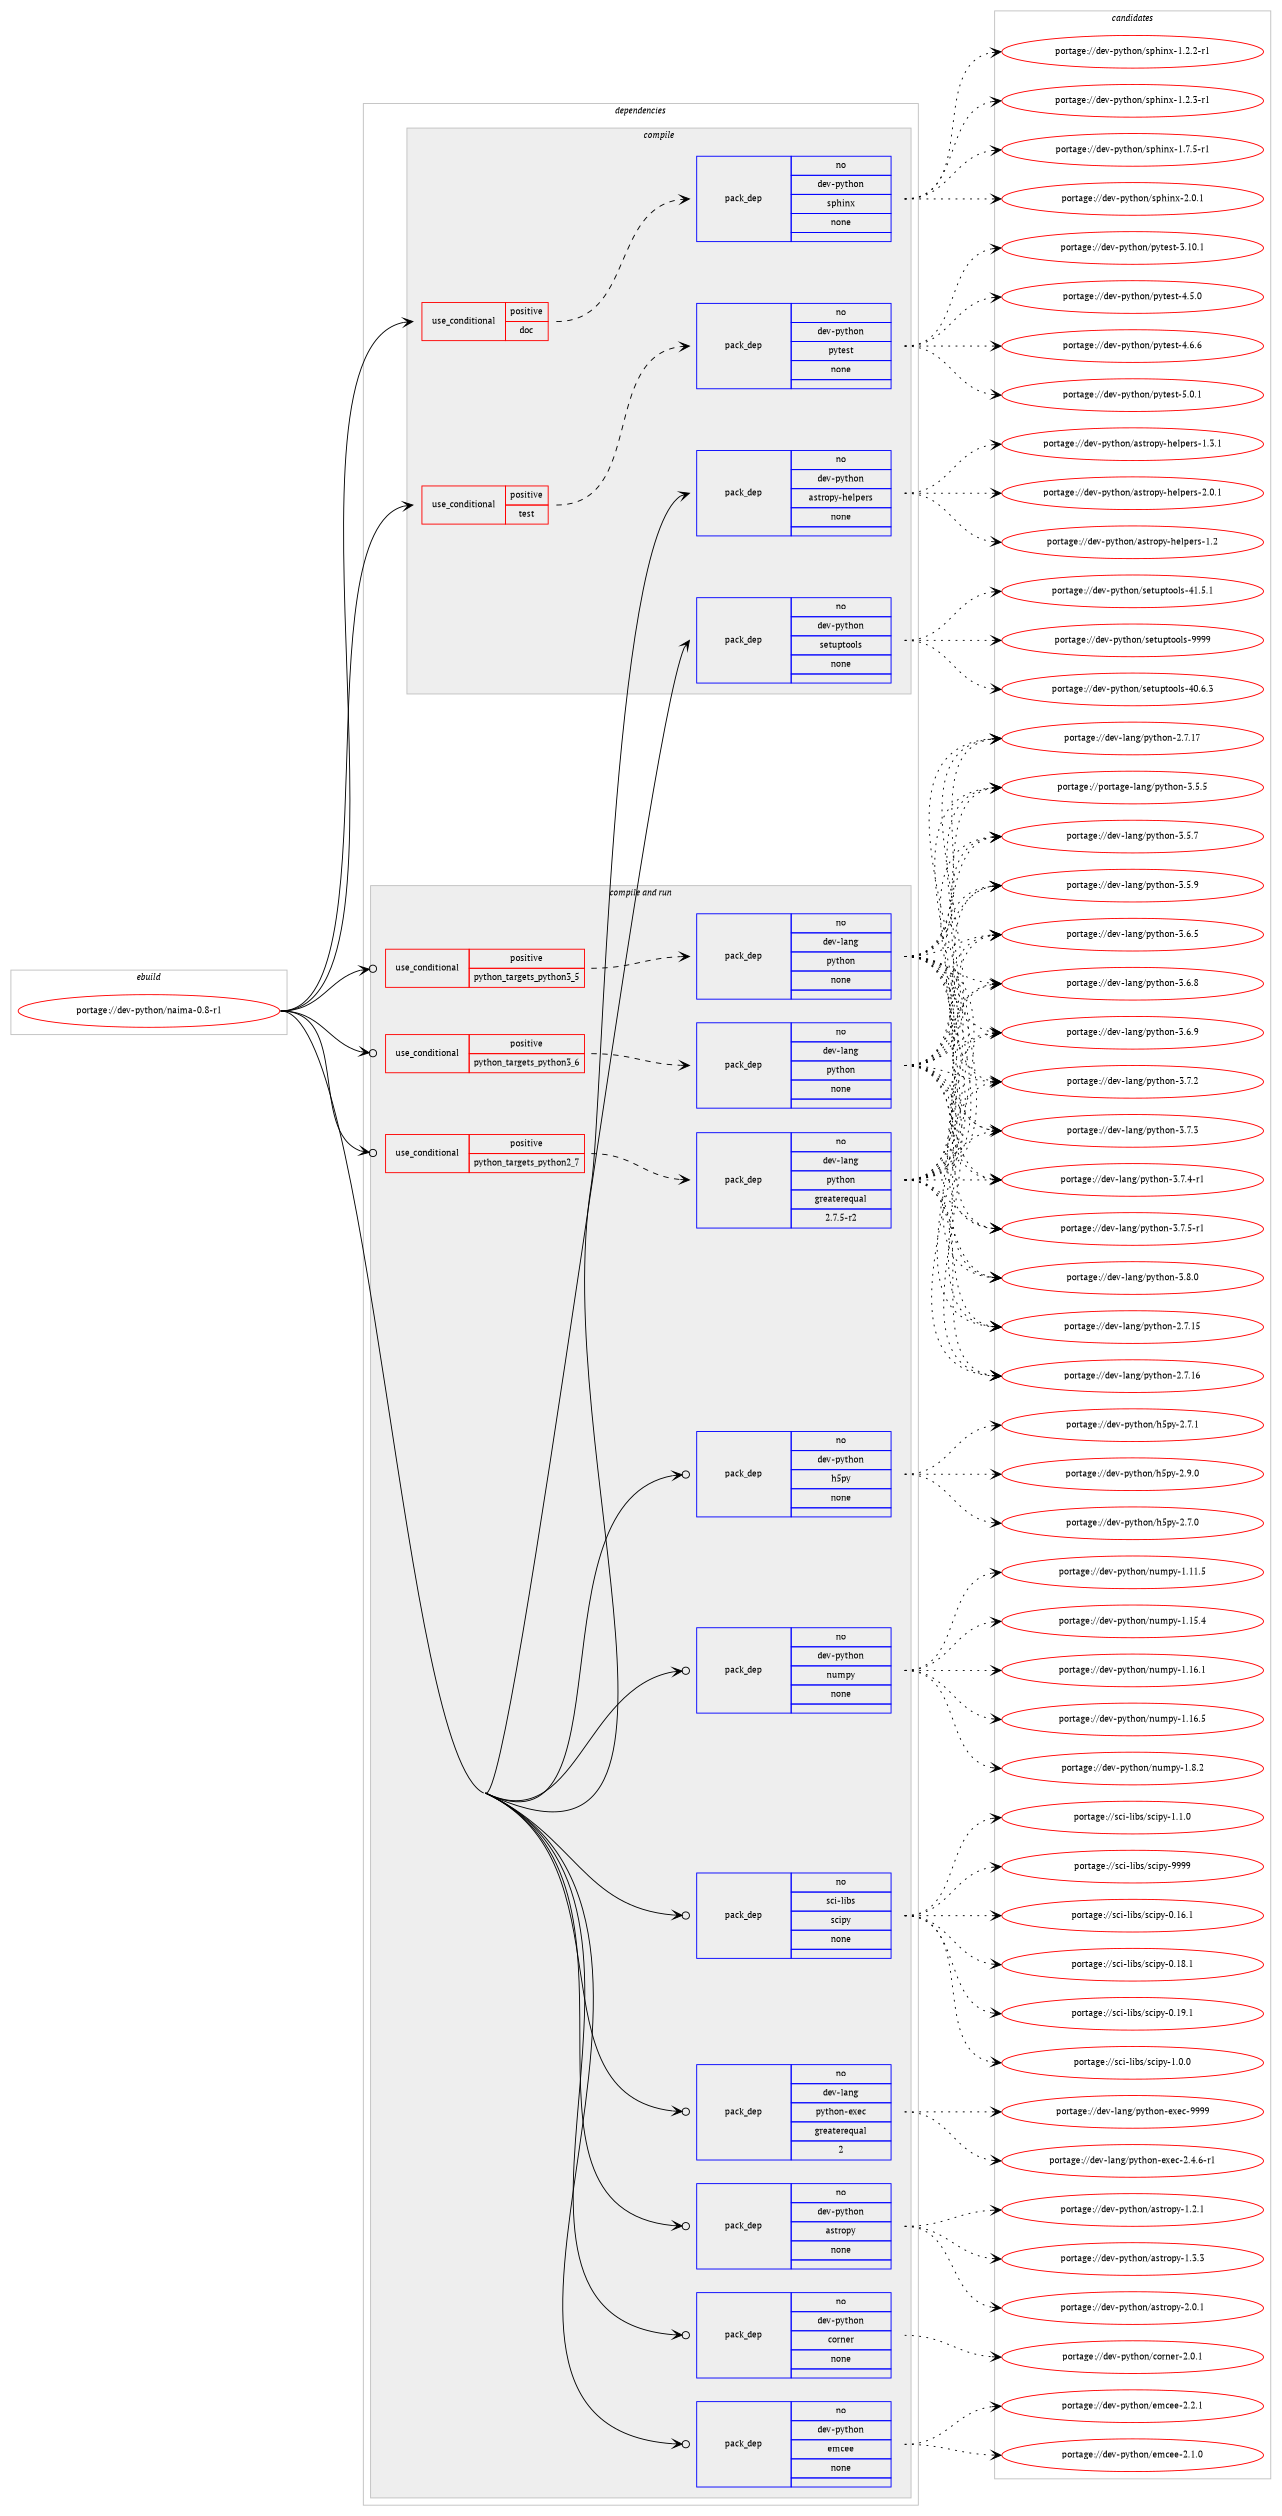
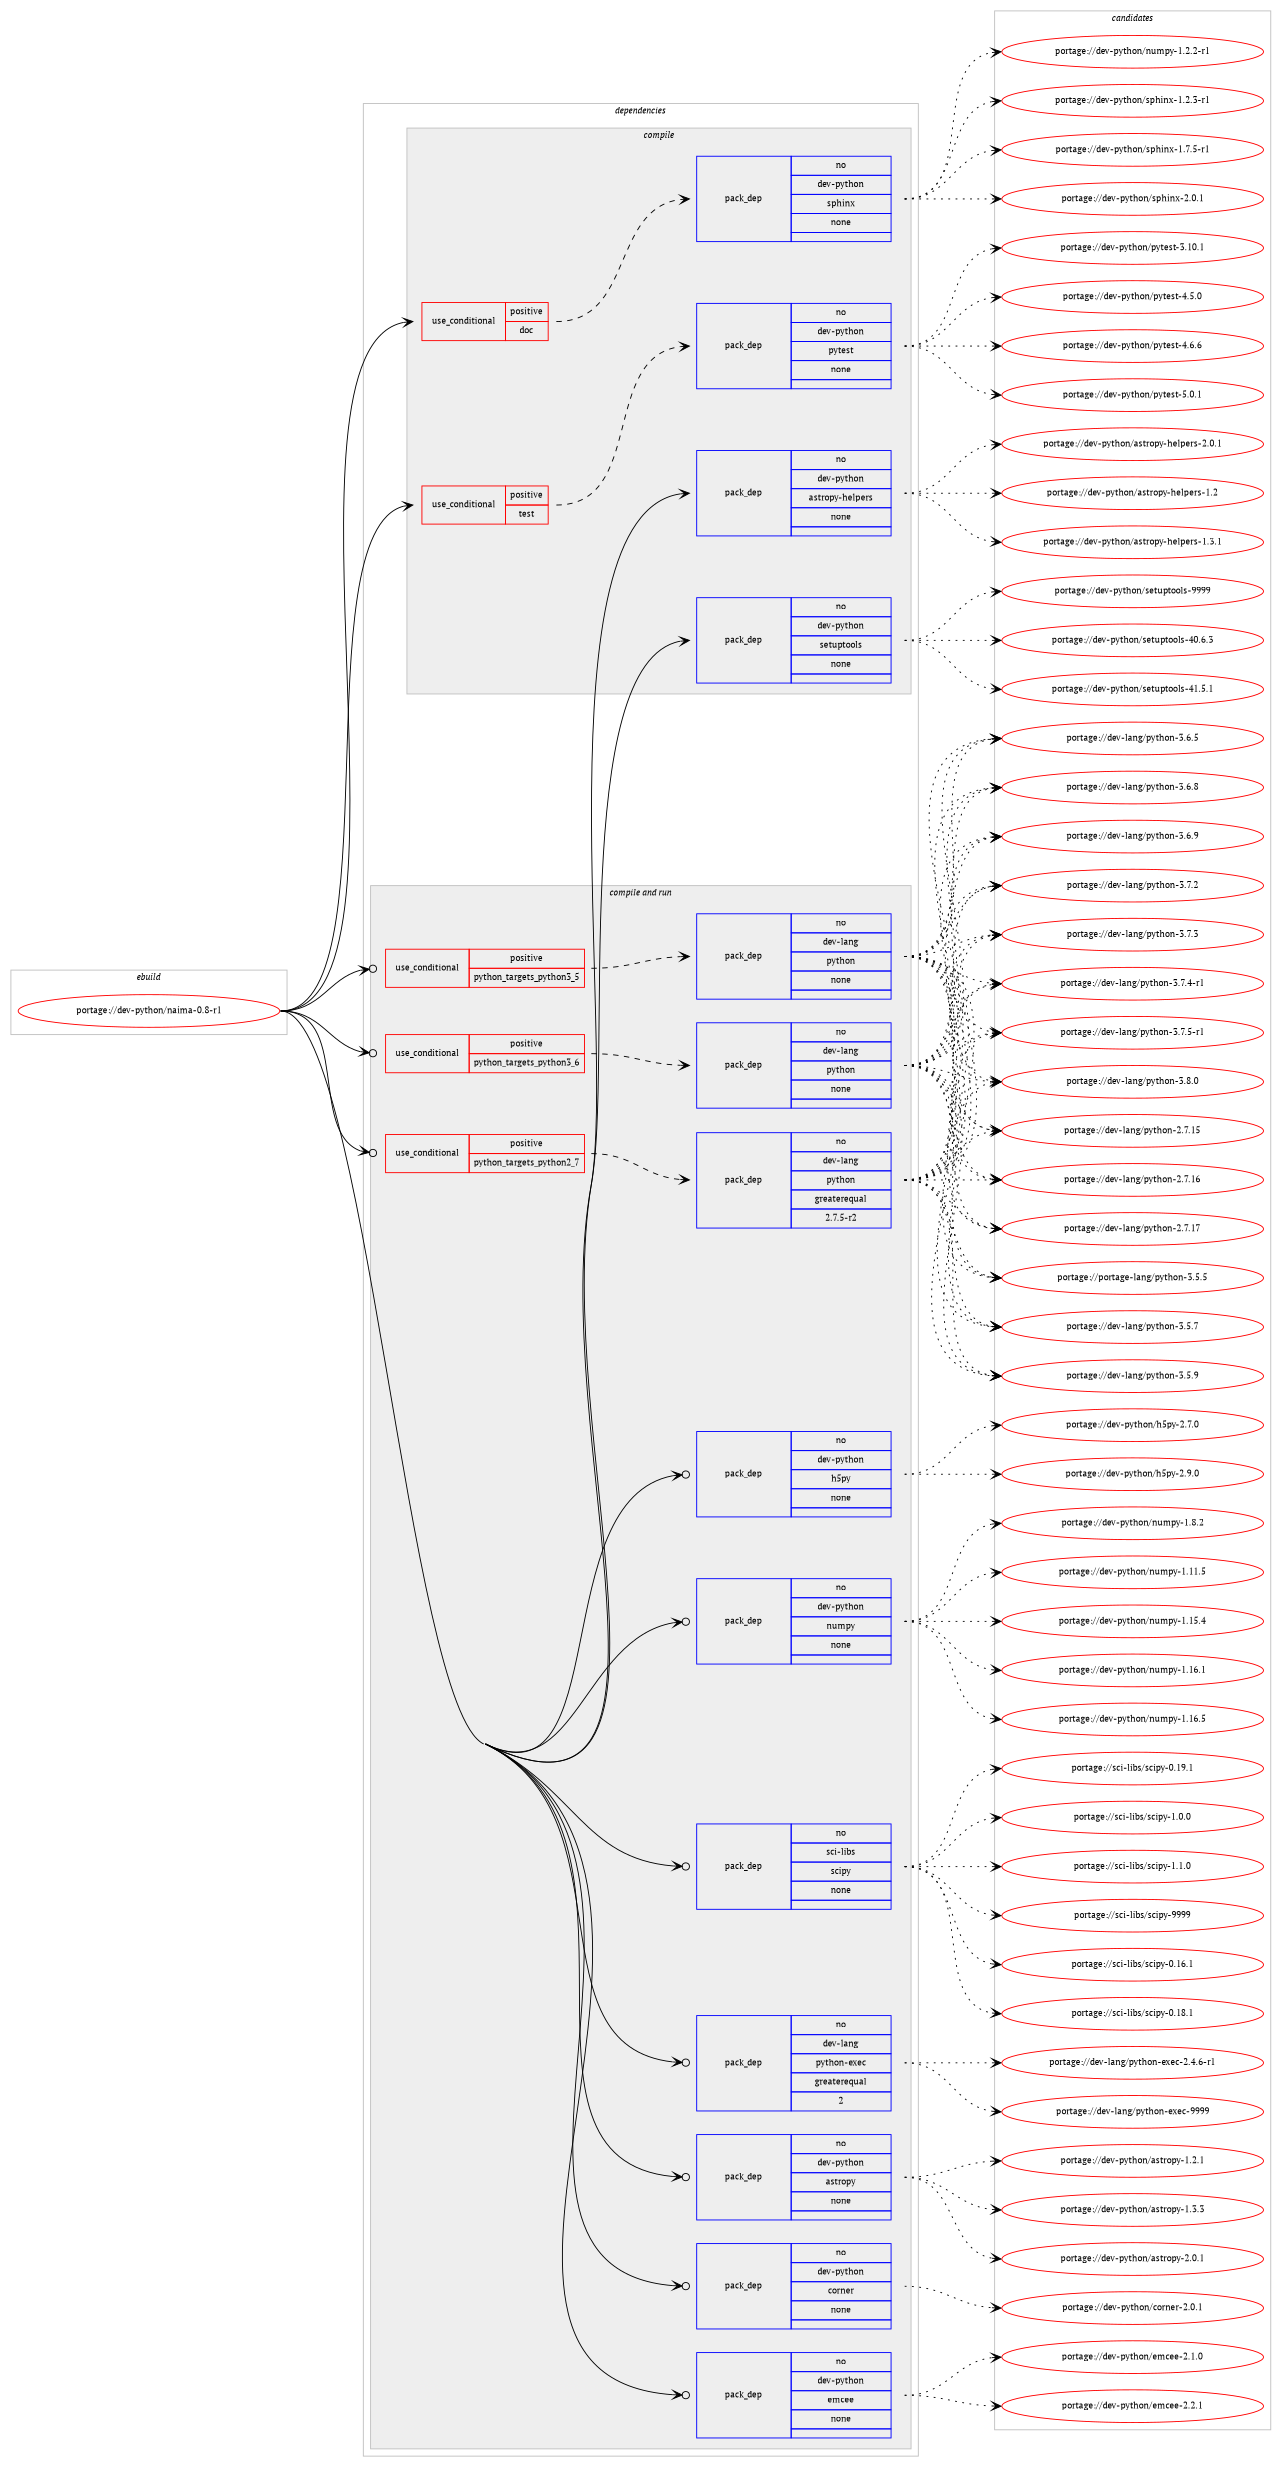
(1133, 52) -> (1133, 52)
(1133, 1425) -> none
